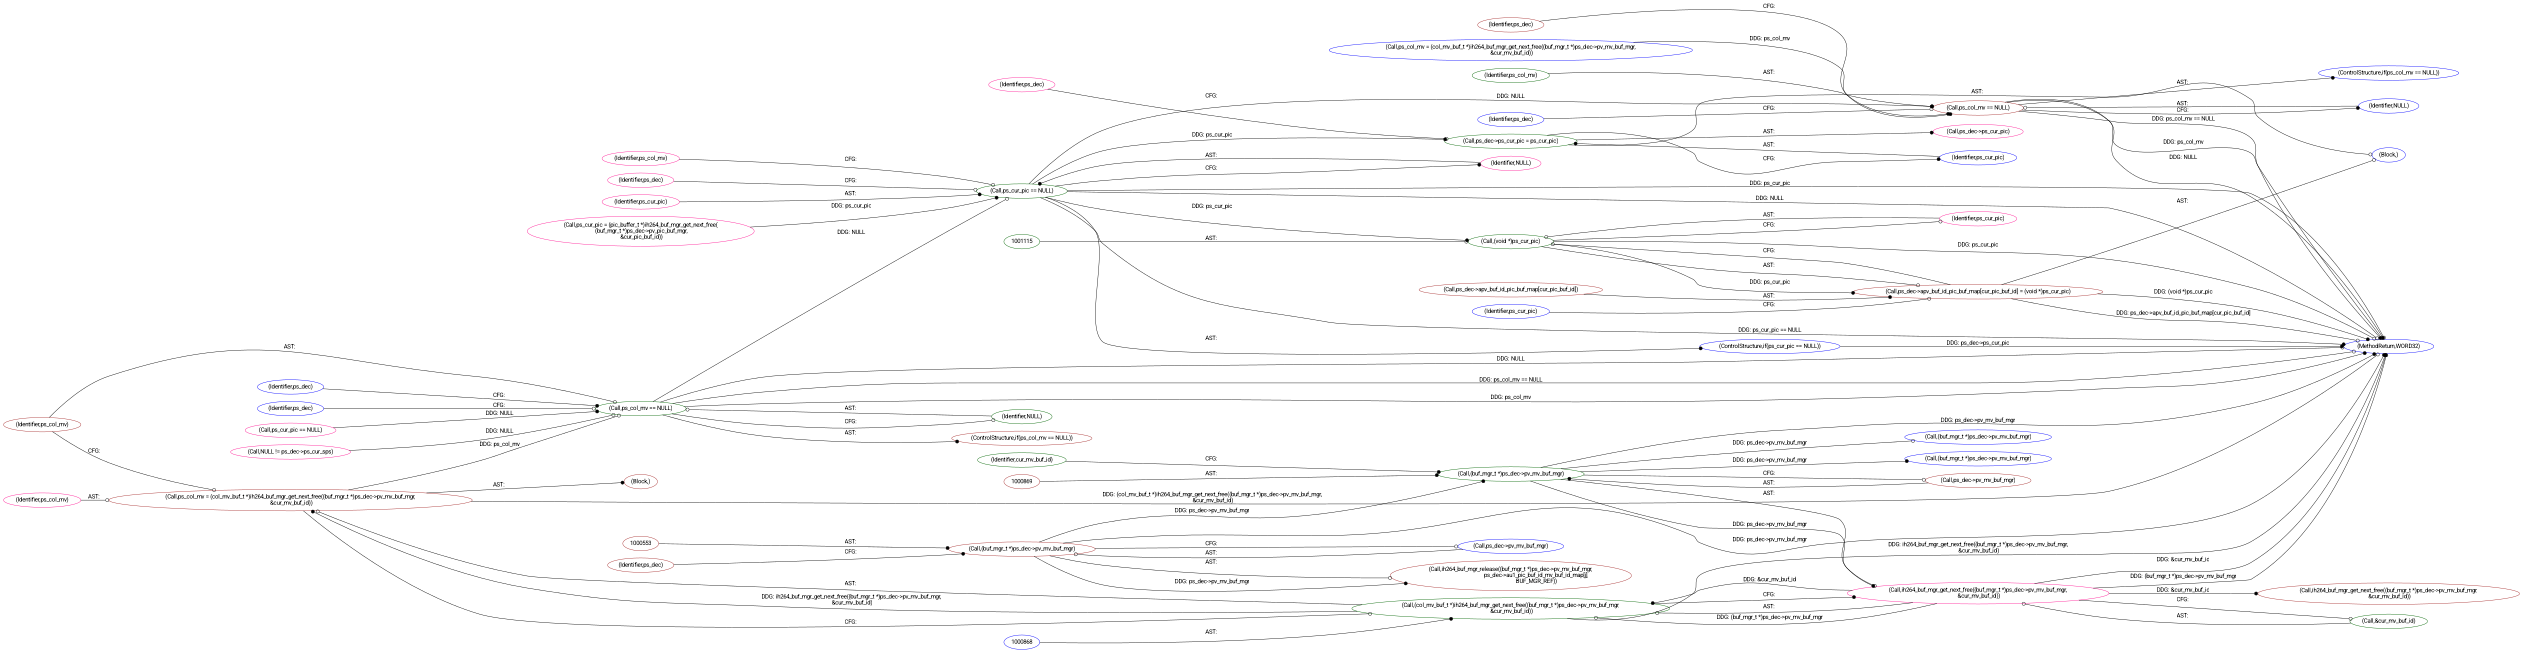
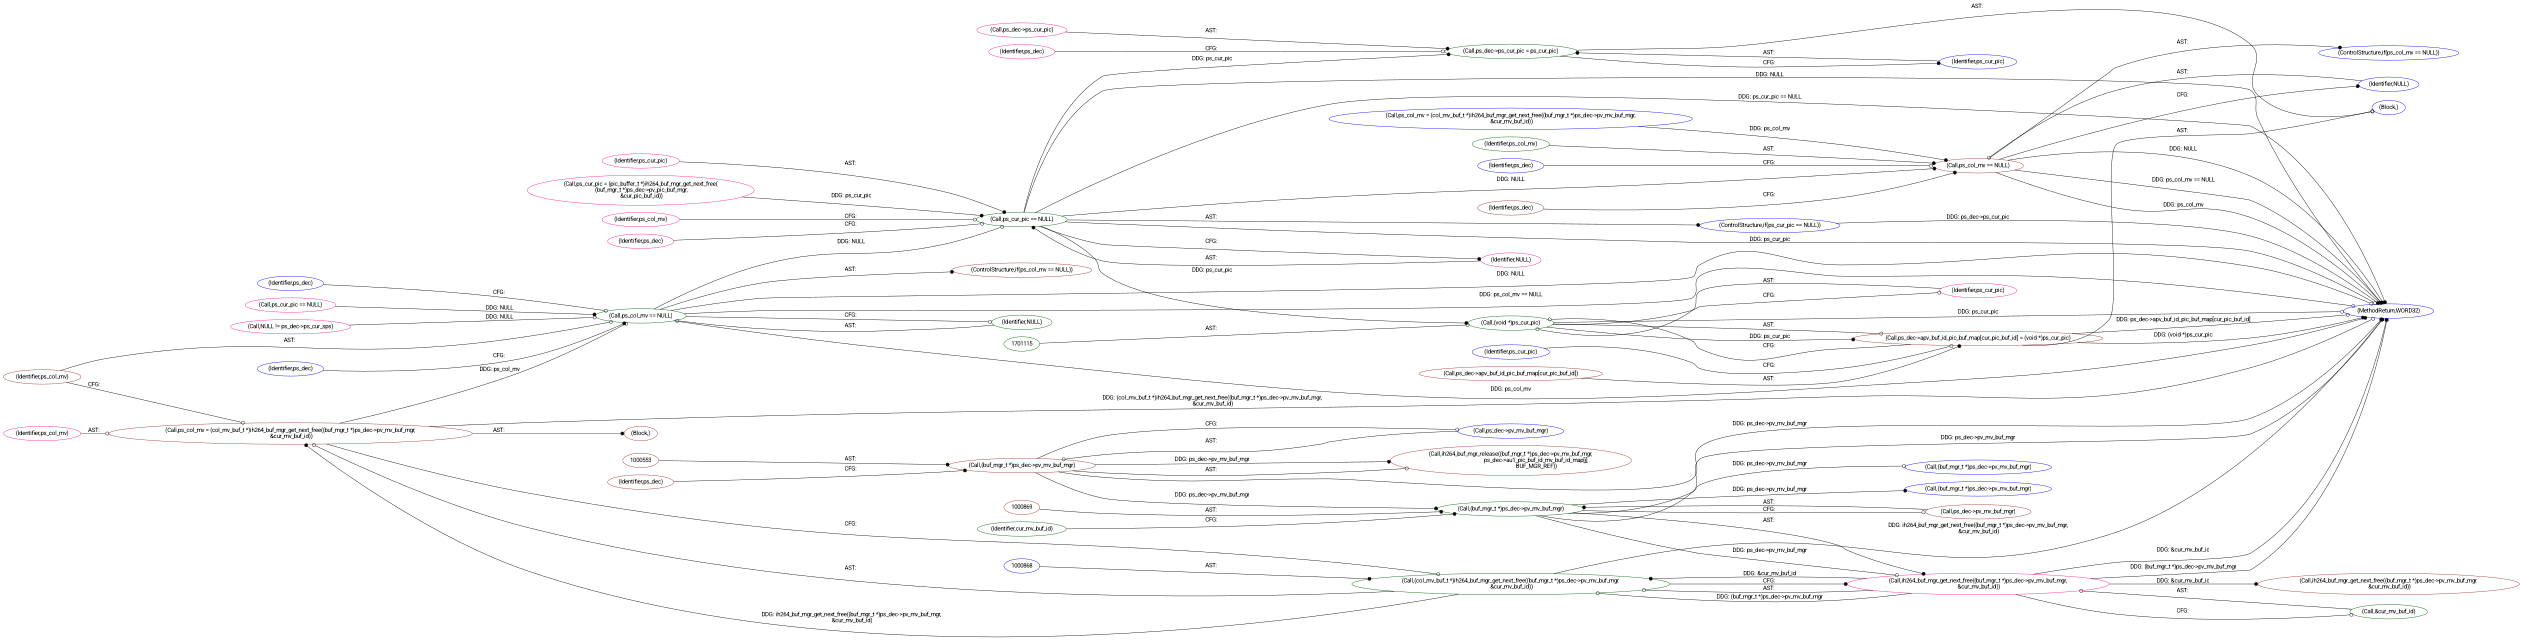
(1753, 136) -> (1256, 40)
(1022, 242) -> (1022, 344)
